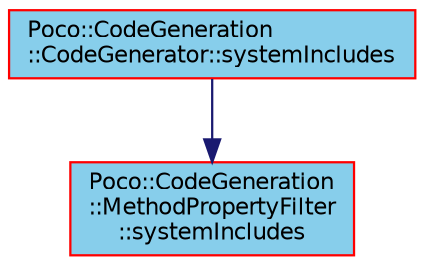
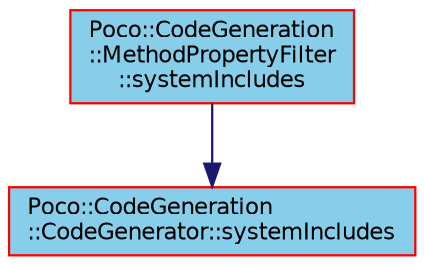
(212, 109) -> (212, 133)
